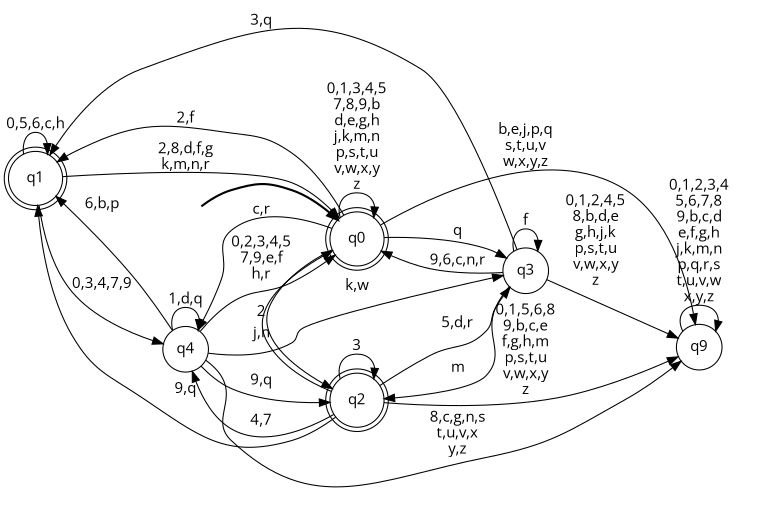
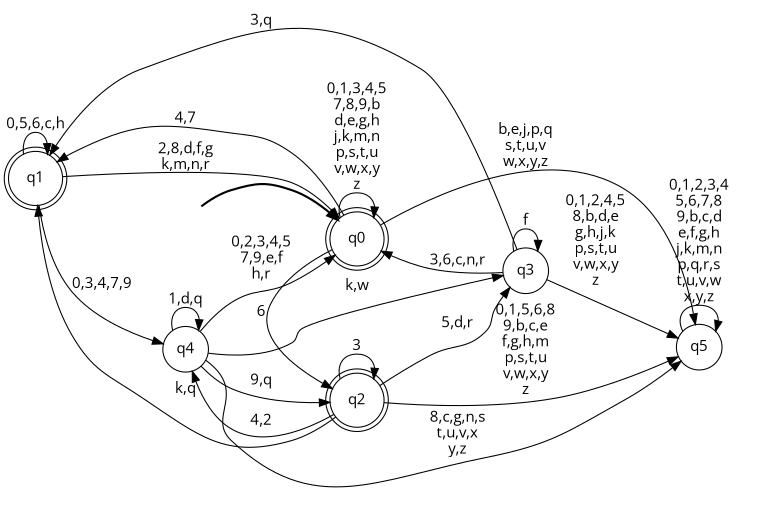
(186, 118) -> (186, 118)
(235, 228) -> none
(442, 240) -> none
(458, 261) -> (458, 261)
(122, 264) -> none
(262, 312) -> (262, 312)
(263, 327) -> none
(699, 347) -> (699, 347)
(486, 375) -> none
(186, 389) -> (186, 389)
(262, 421) -> (262, 421)
